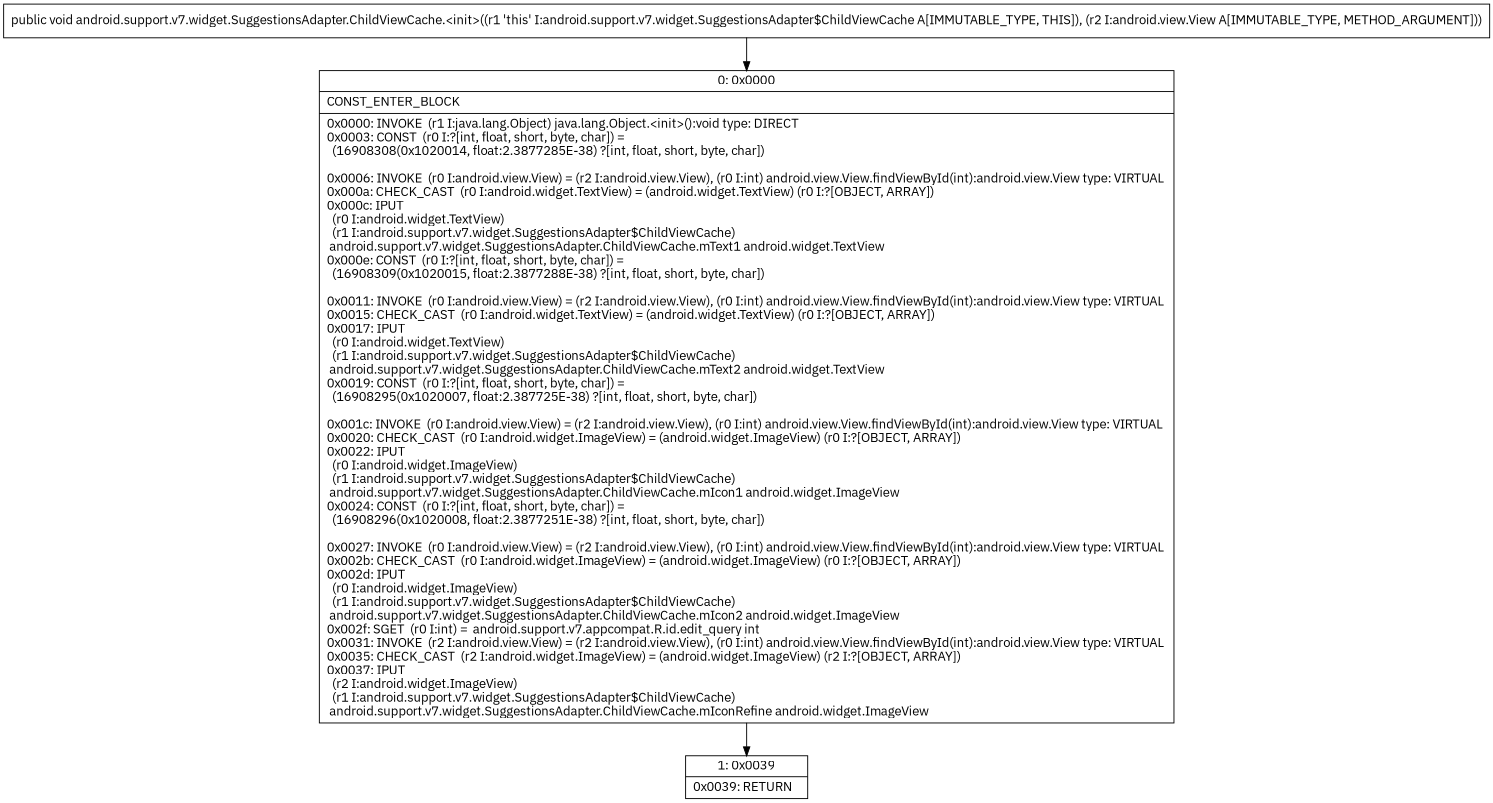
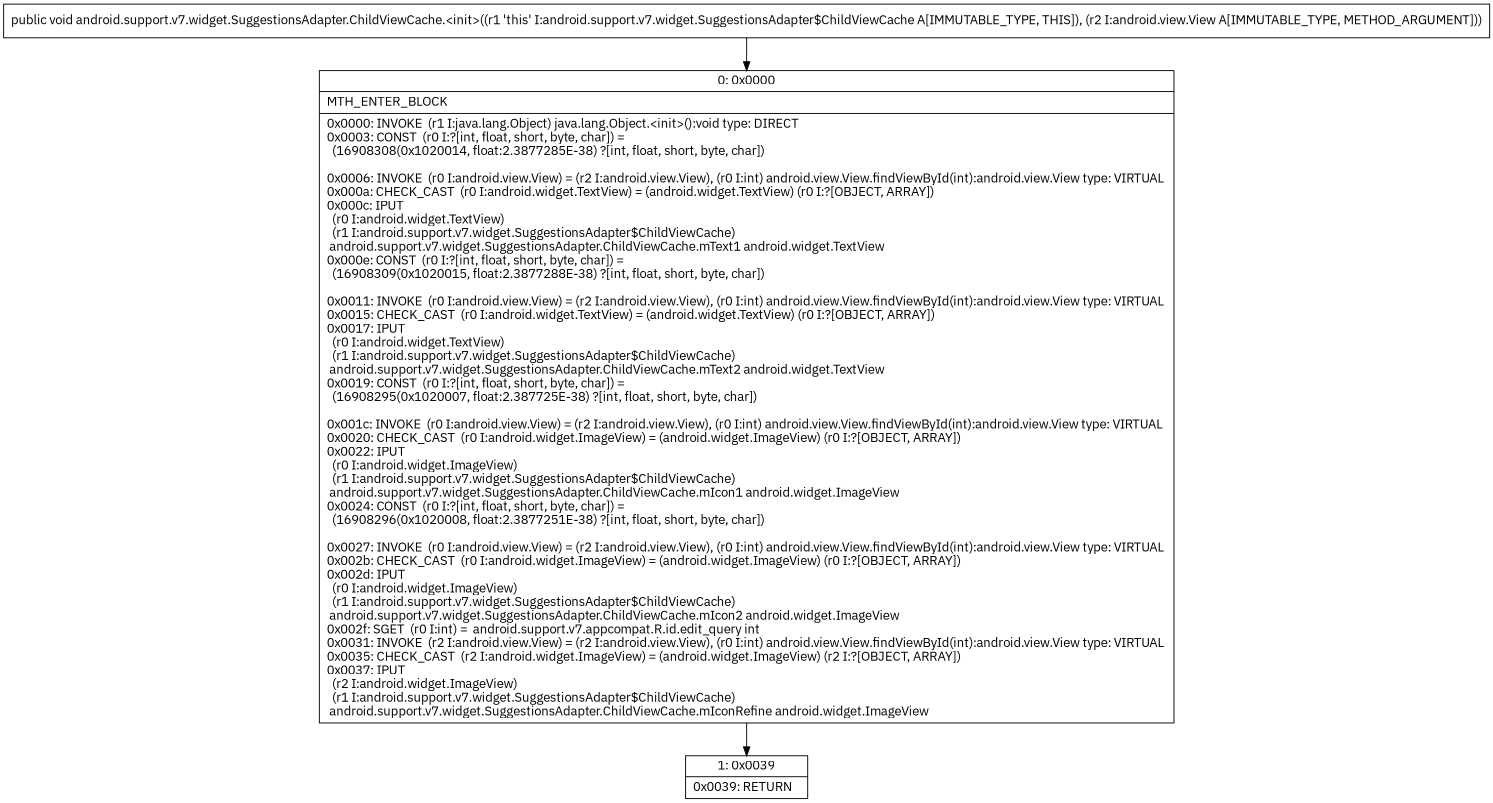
(394, 102) -> (387, 102)
